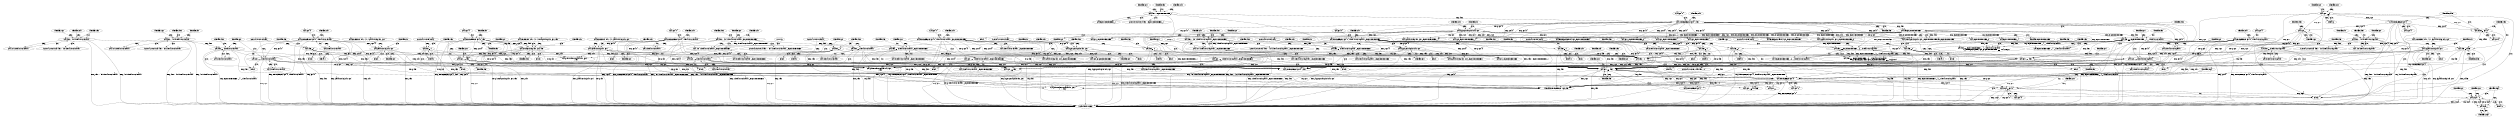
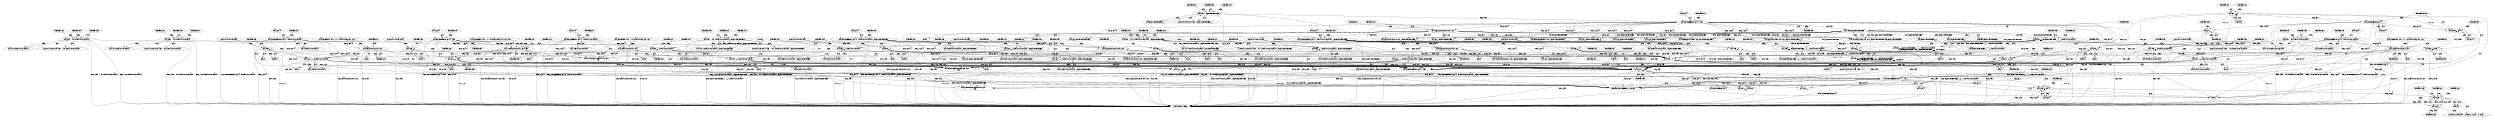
none -> (1768, 105)
none -> (2467, 115)
